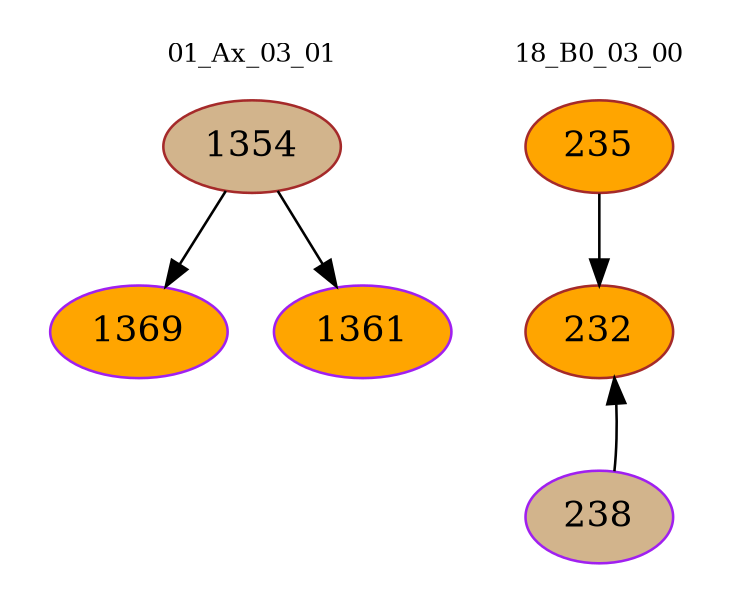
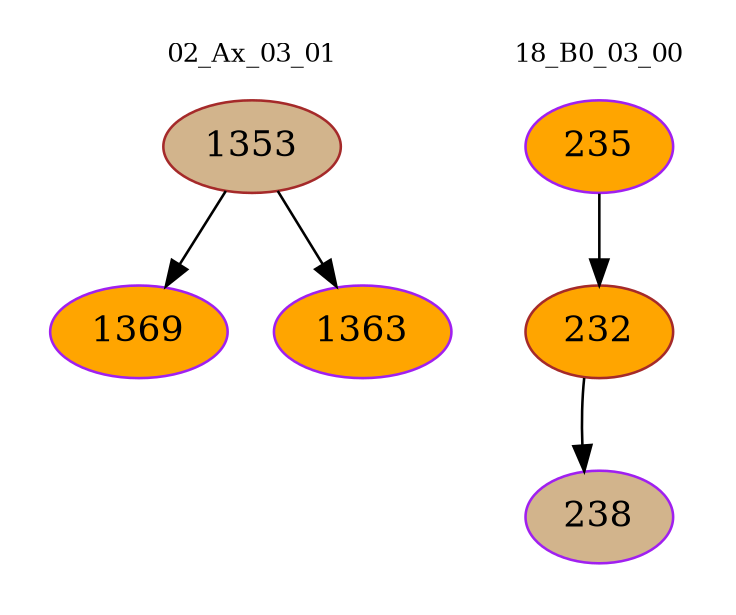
(252, 55) -> (252, 55)
(252, 147) -> (252, 147)
(599, 147) -> (599, 147)
(363, 332) -> (363, 332)
(617, 438) -> (582, 411)
